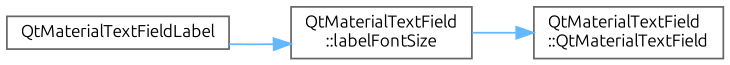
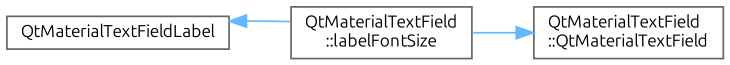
(251, 44) -> (269, 21)
